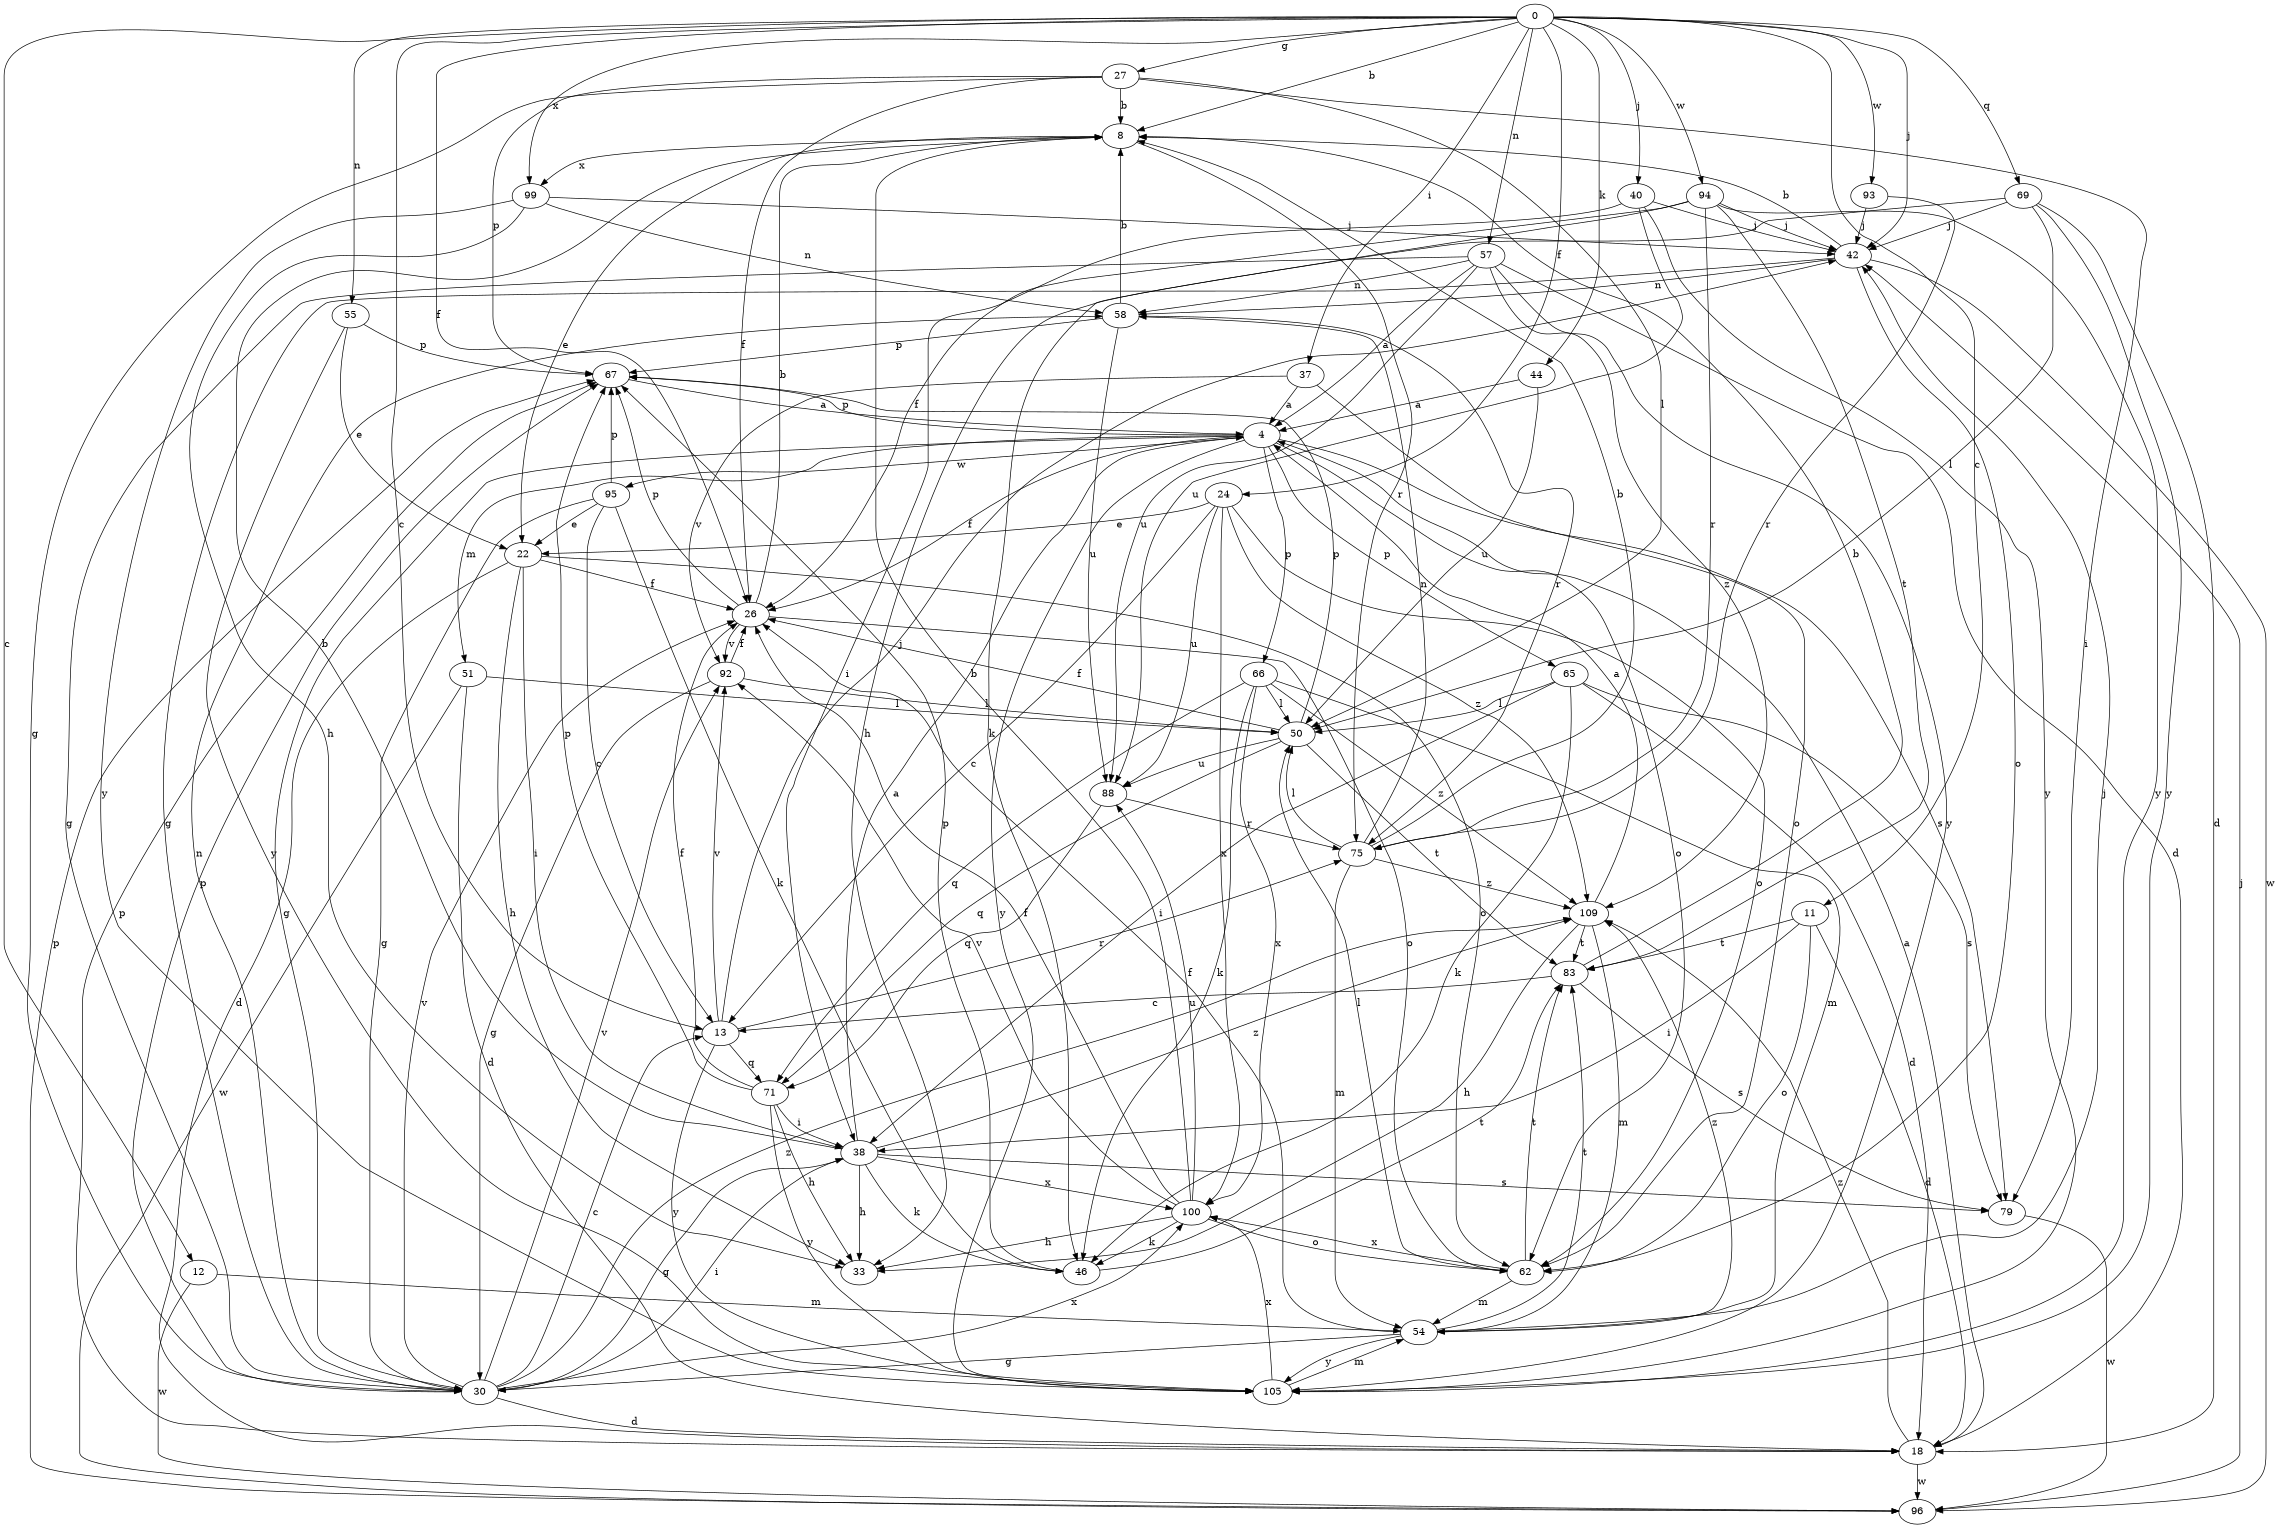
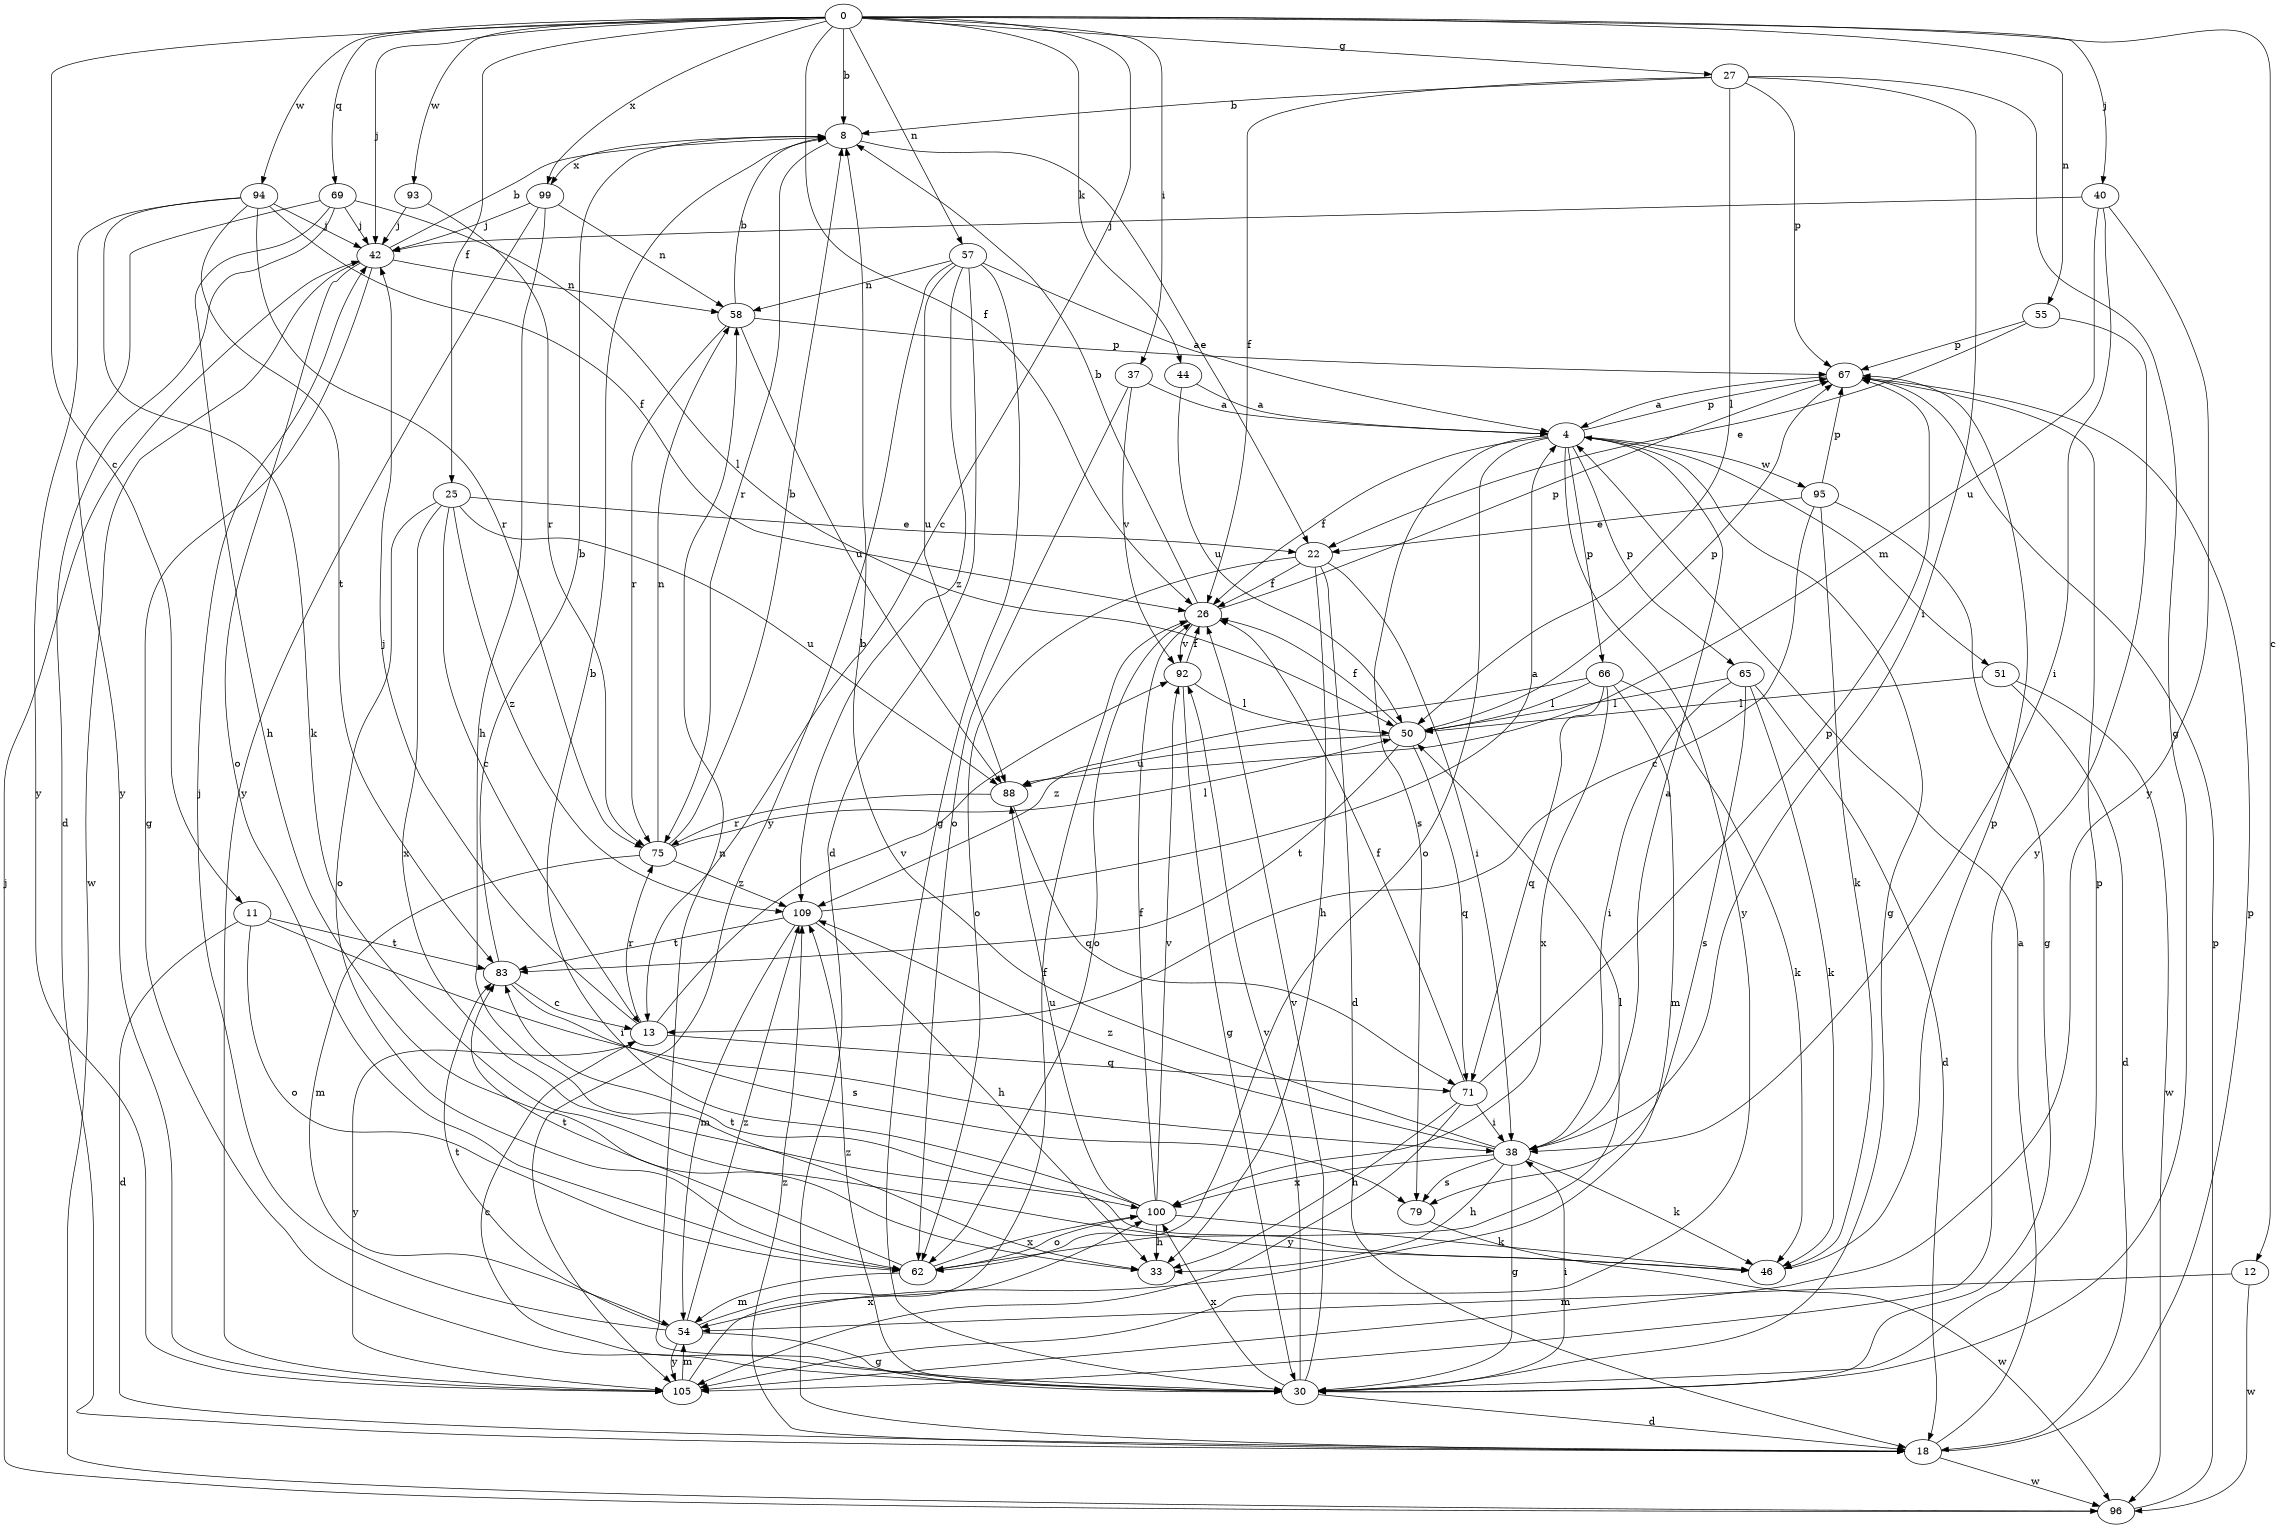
(2129, 214) -> (1925, 593)
(1224, 495) -> (452, 495)
